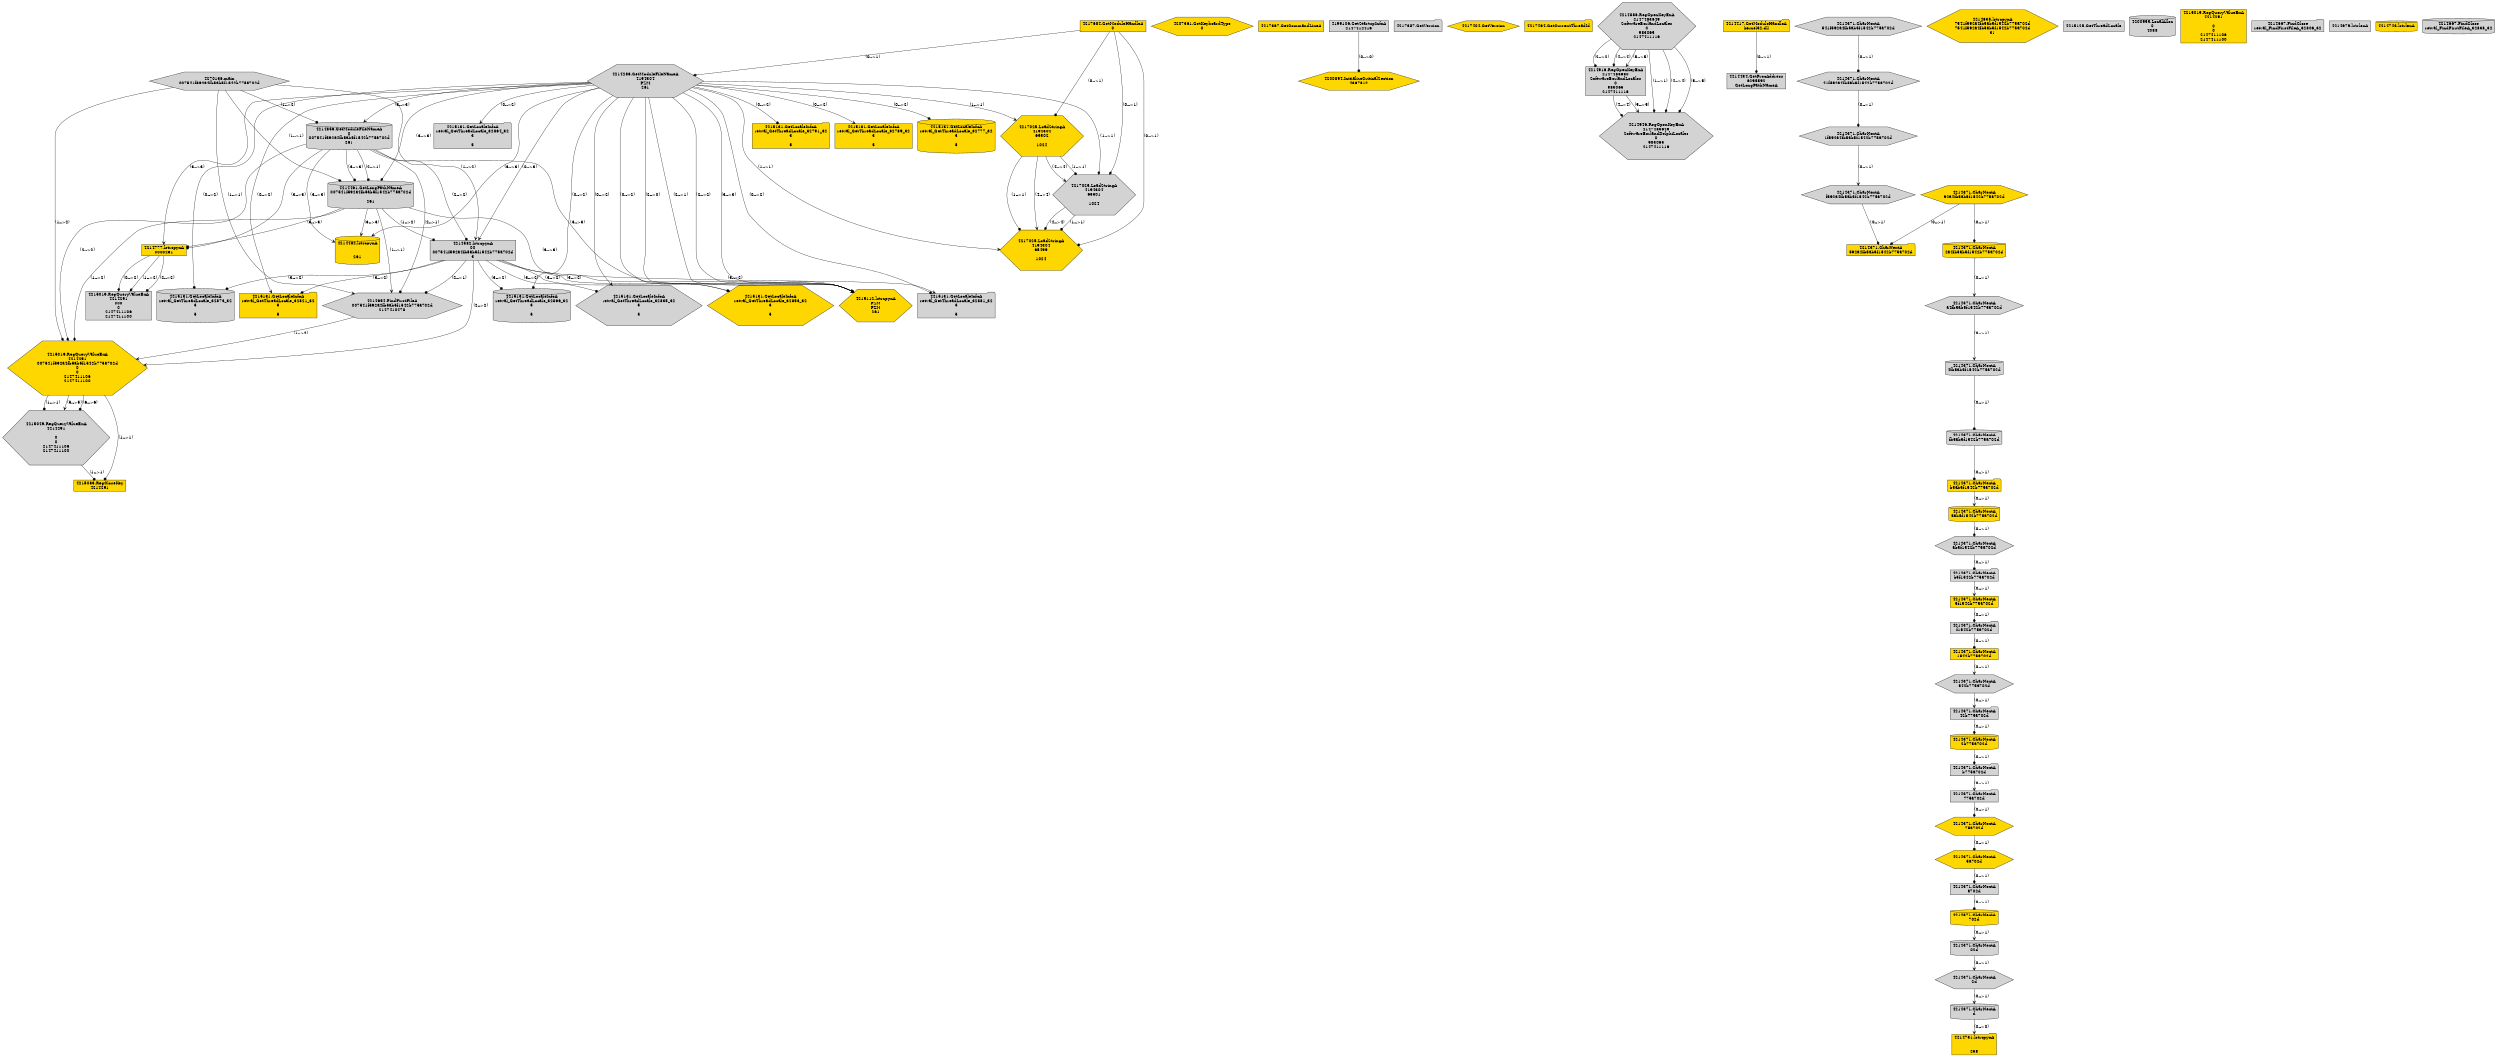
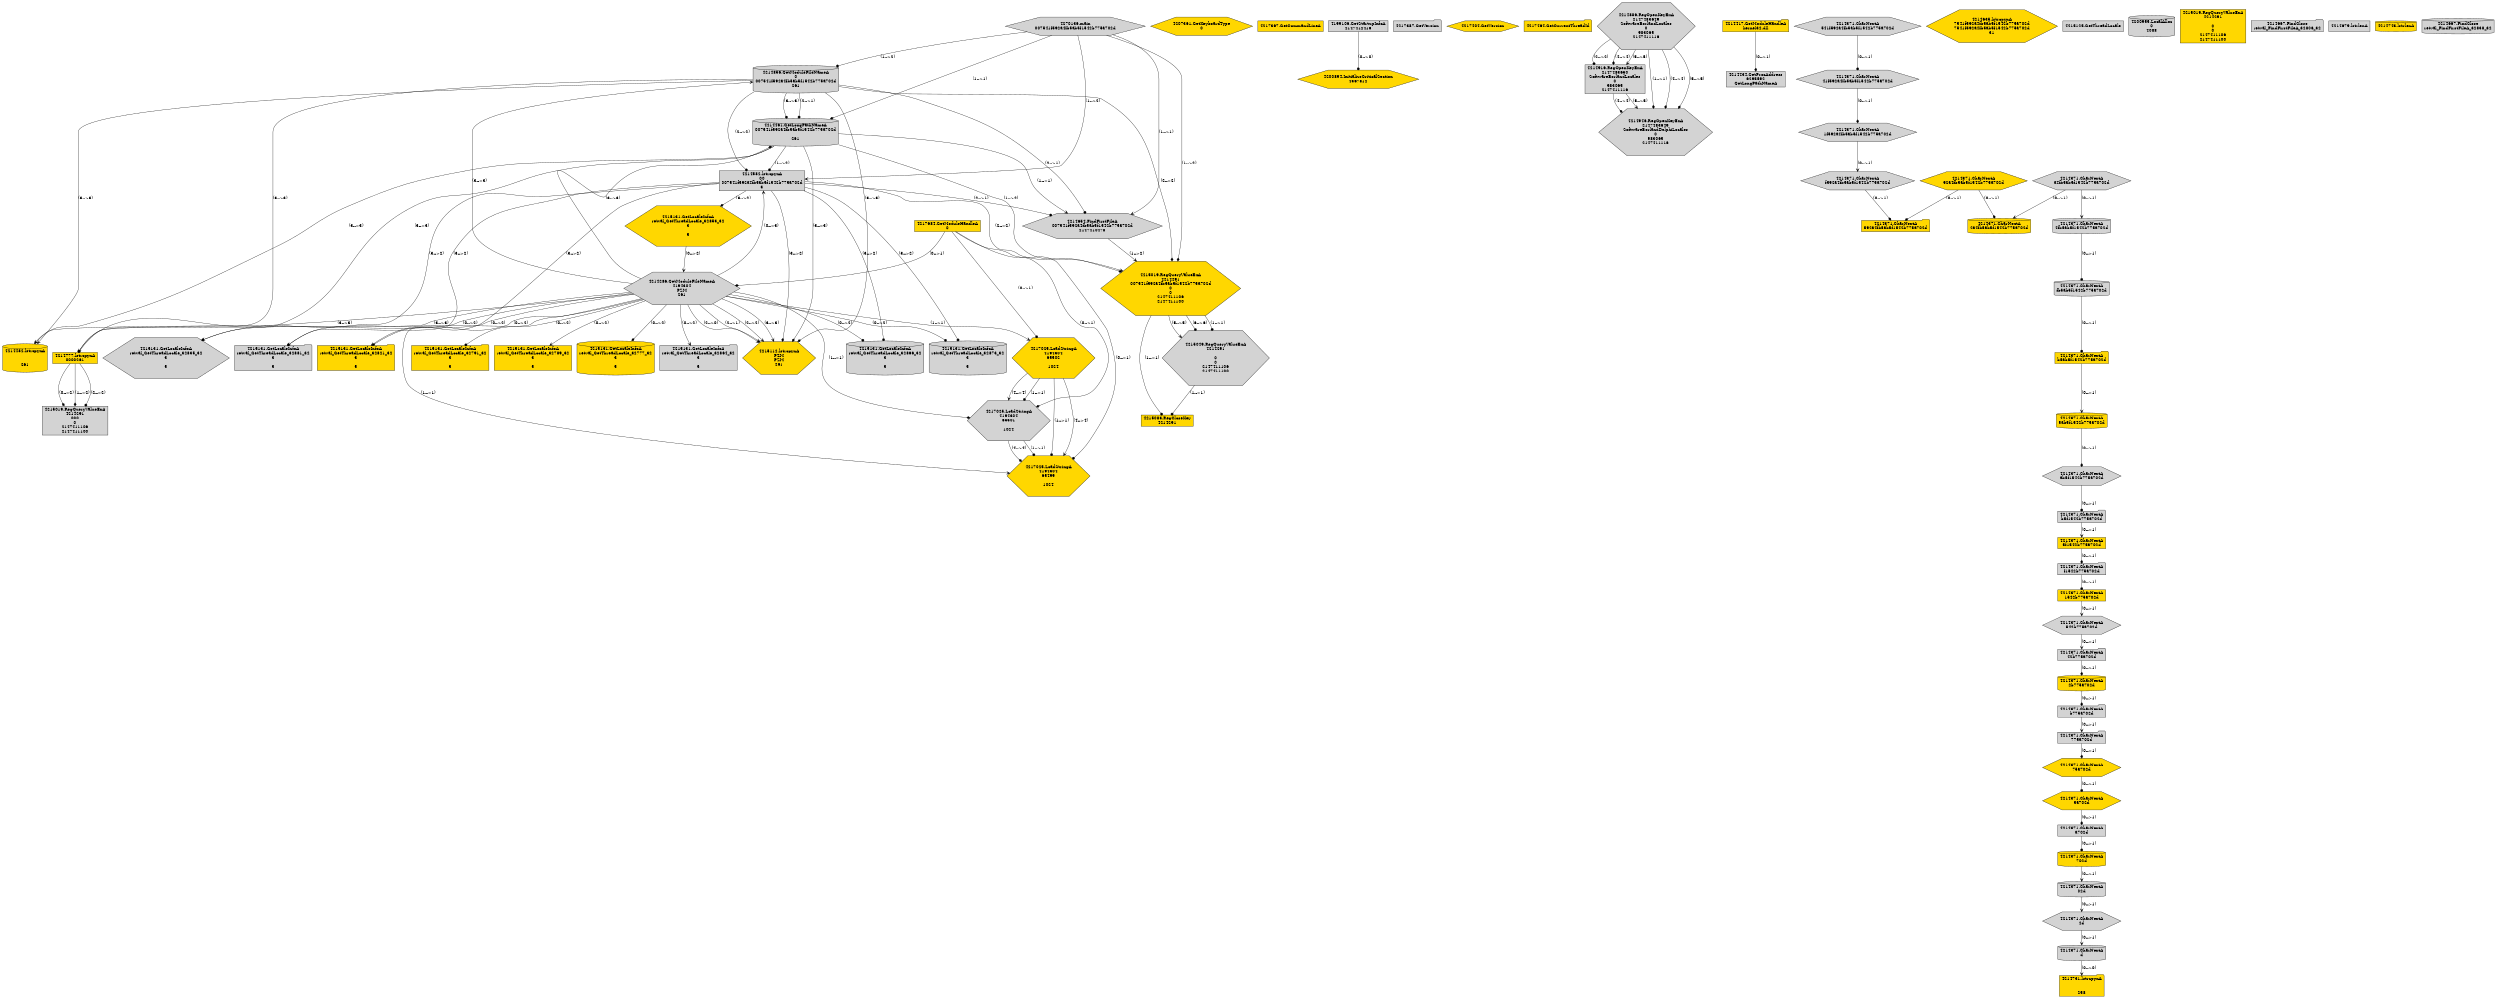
(620, 235) -> (685, 258)
(1974, 276) -> (2040, 203)
